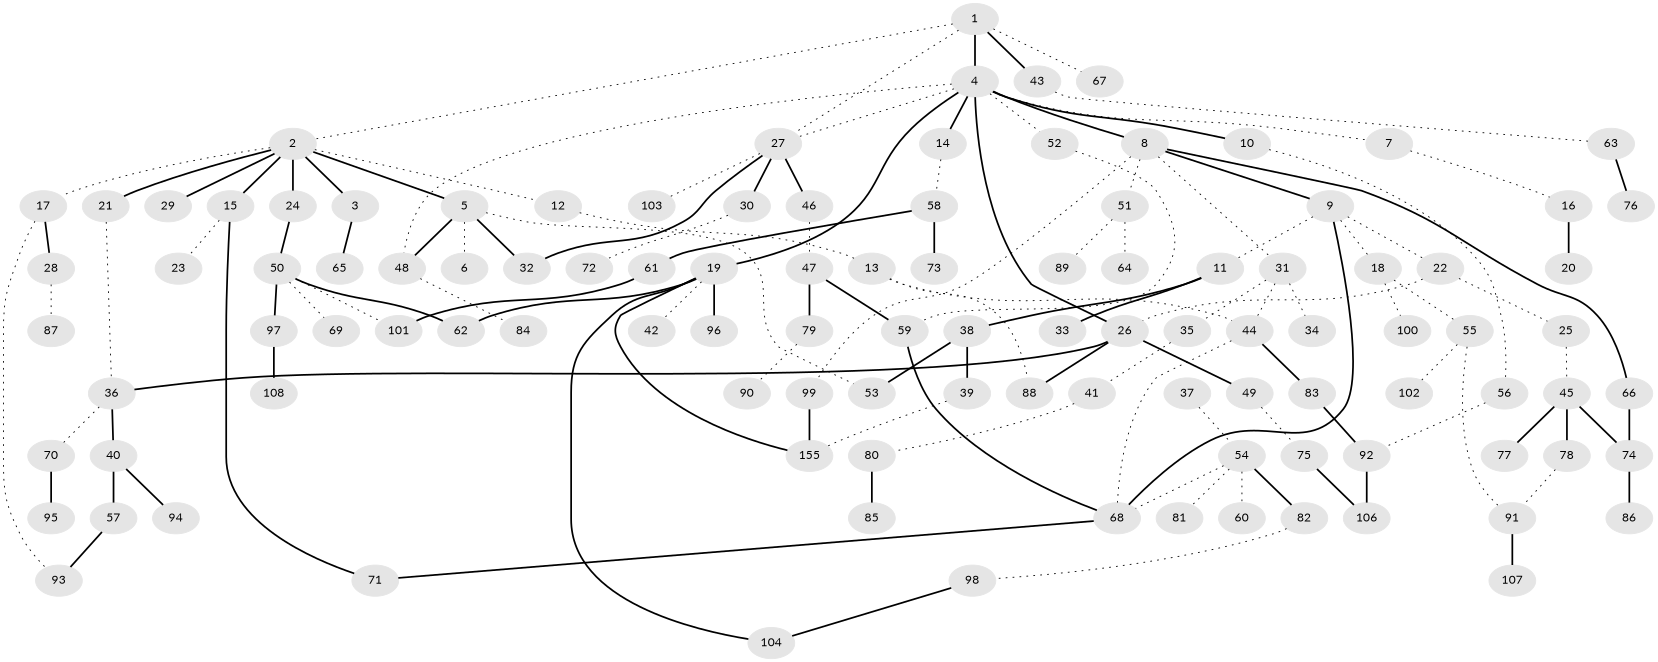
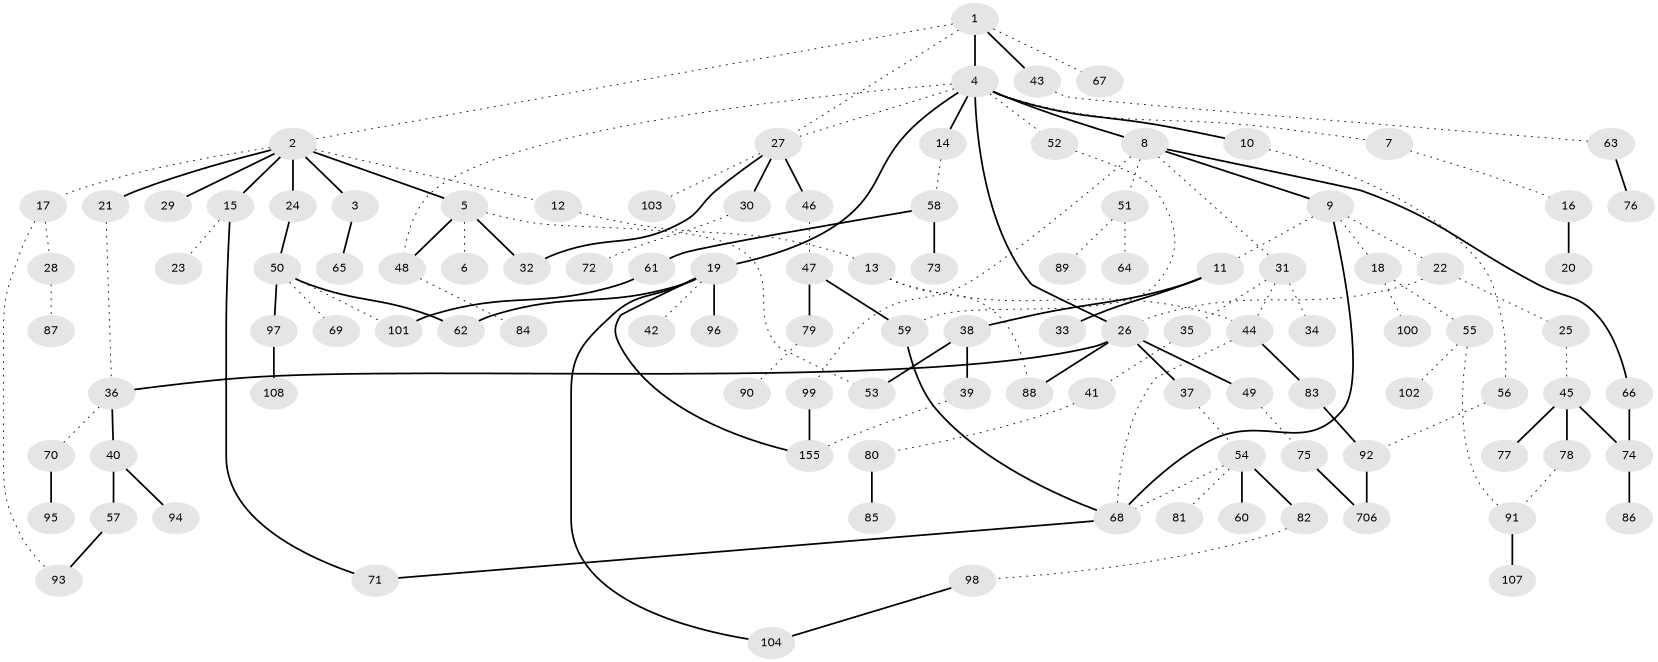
(47, 237) -> (47, 237)
none -> (1156, 362)
(1242, 487) -> (1242, 487)
(1367, 518) -> (1367, 518)
